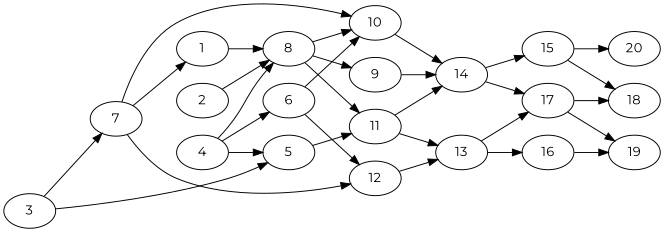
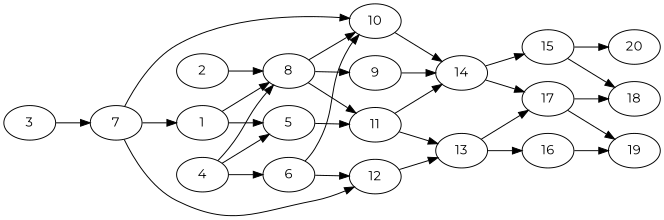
(159, 195) -> (239, 123)
